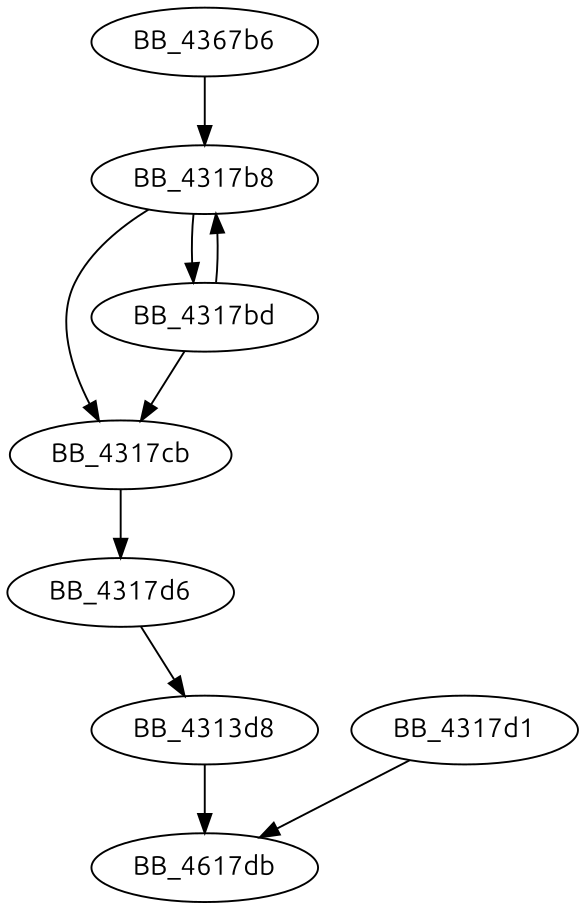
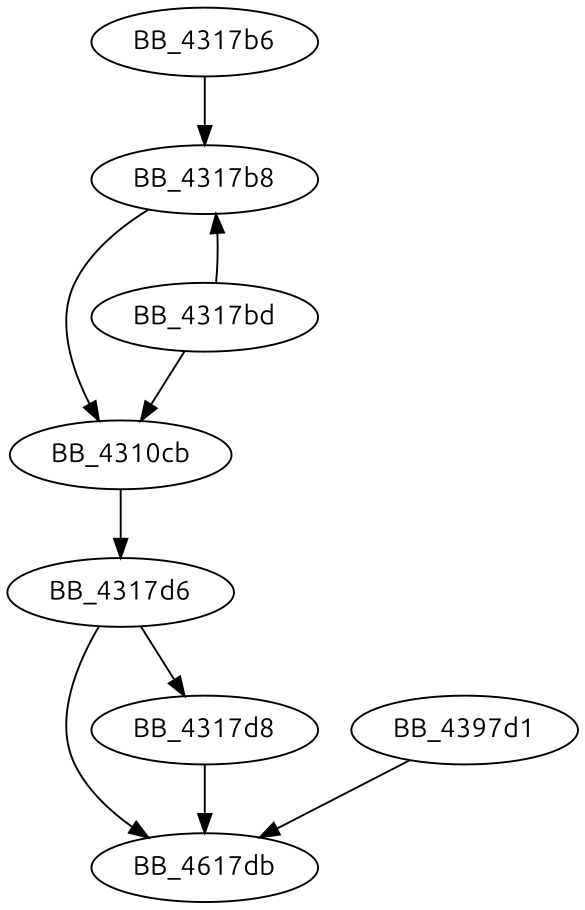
(205, 42) -> (205, 42)
(192, 238) -> none
(121, 455) -> (121, 455)
(205, 730) -> (205, 730)
(465, 730) -> (465, 730)
none -> (67, 736)
